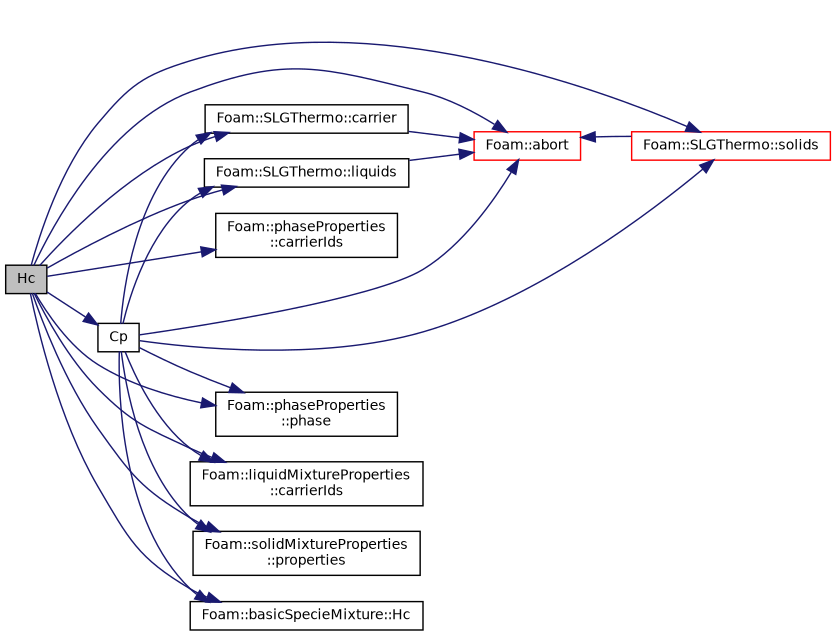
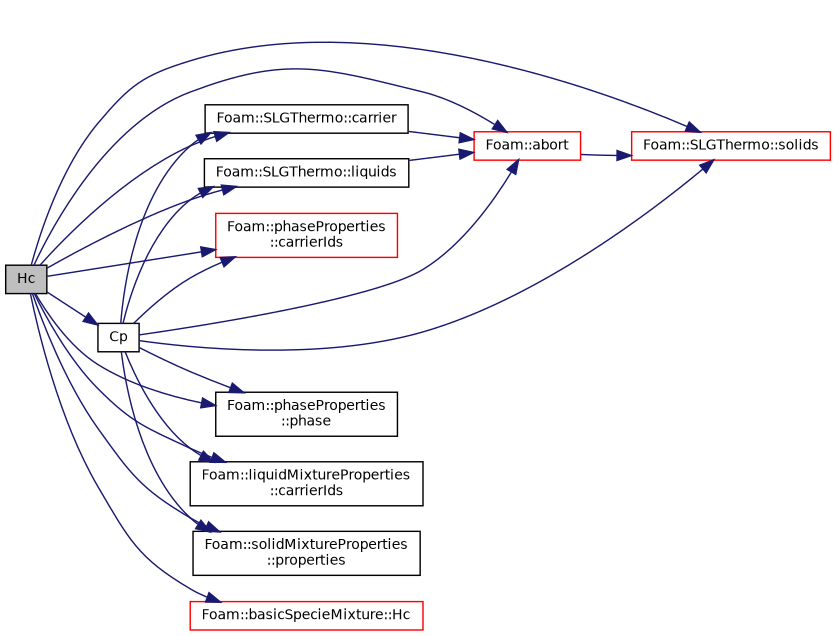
(613, 136) -> (599, 155)
(307, 235) -> (307, 235)
(137, 494) -> (174, 288)
(307, 616) -> (307, 616)
